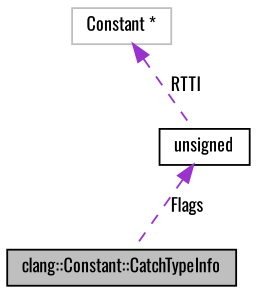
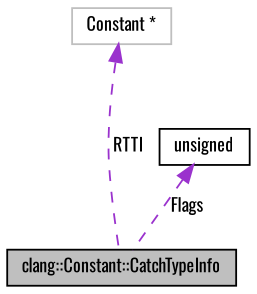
(169, 94) -> (109, 156)
